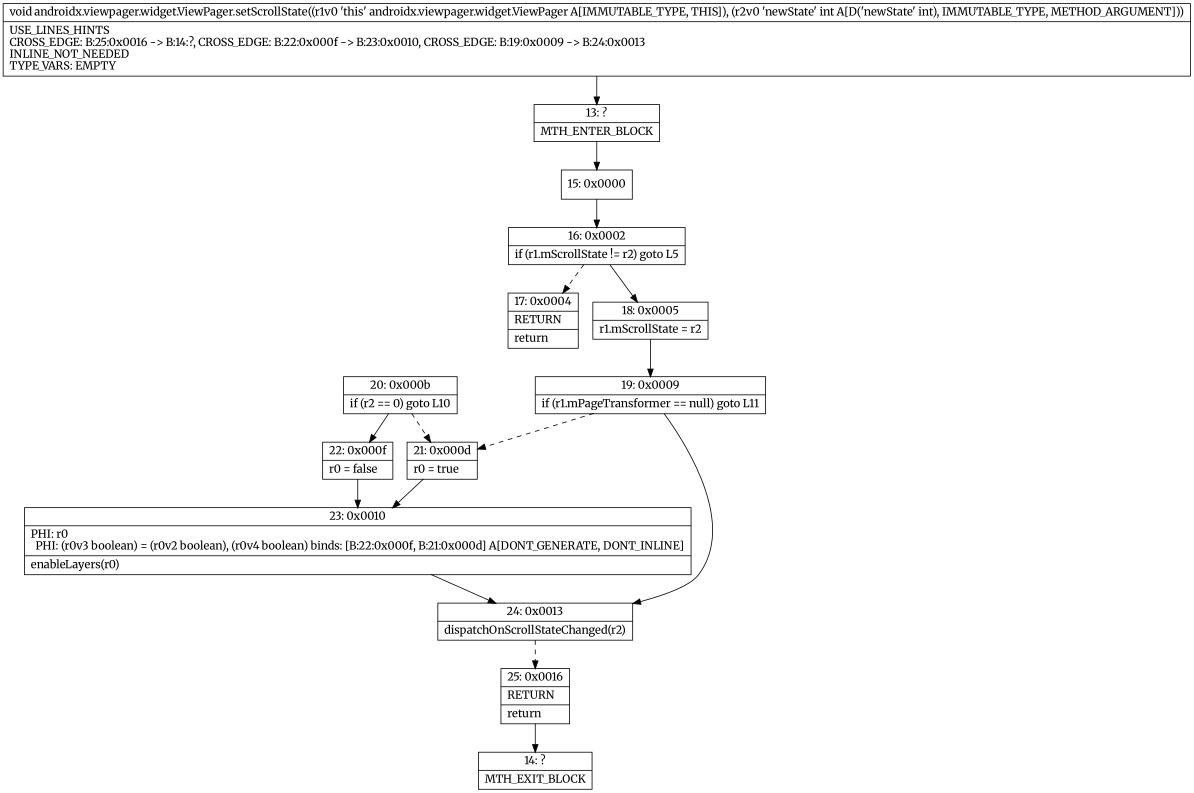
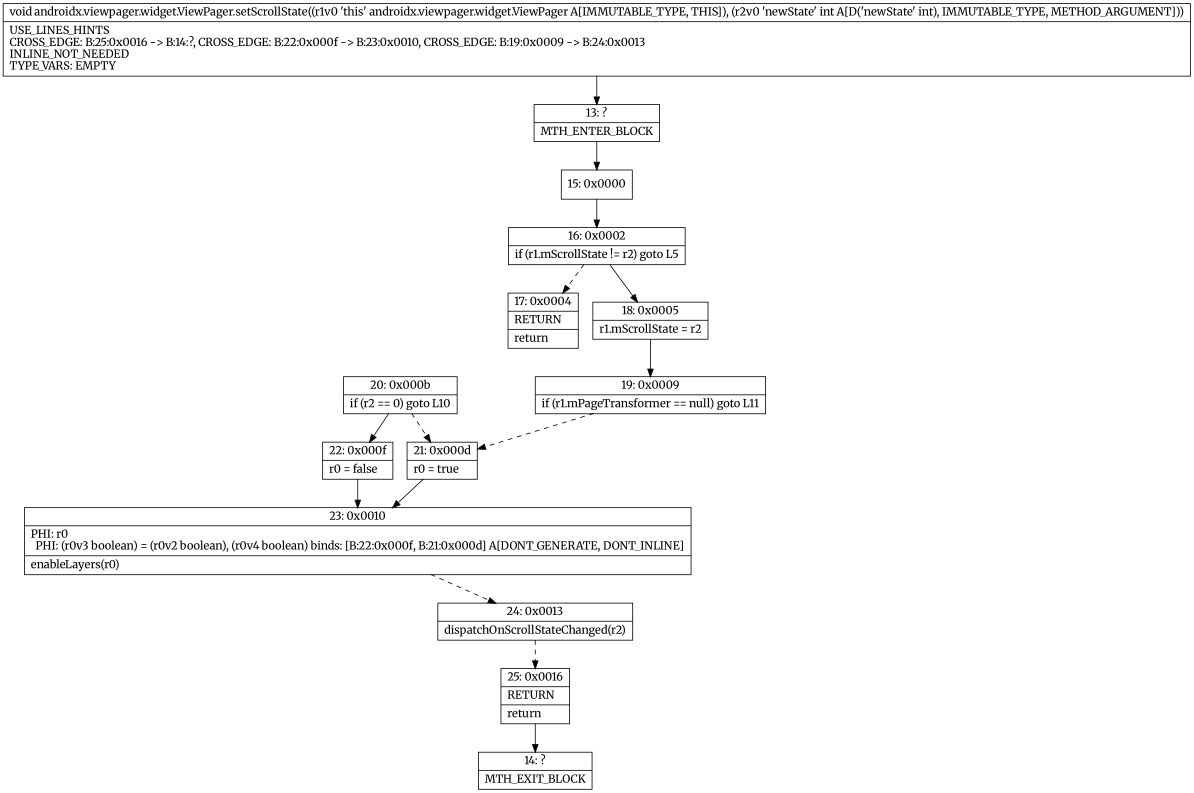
(712, 522) -> none
(460, 587) -> (460, 587)
